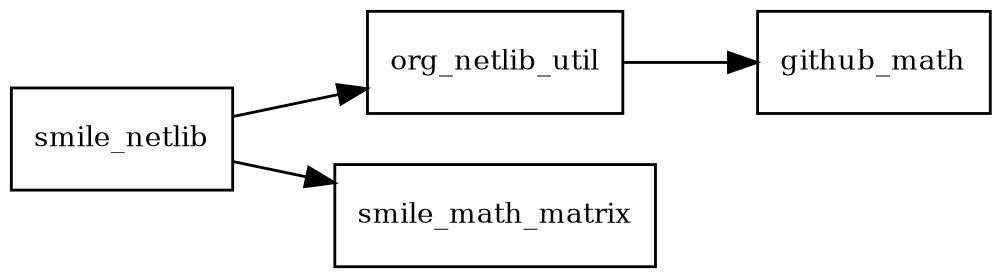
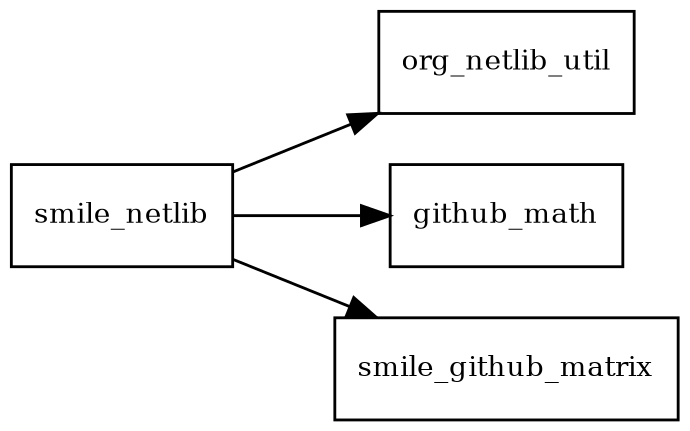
(676, 62) -> (297, 216)
(495, 216) -> (506, 369)
